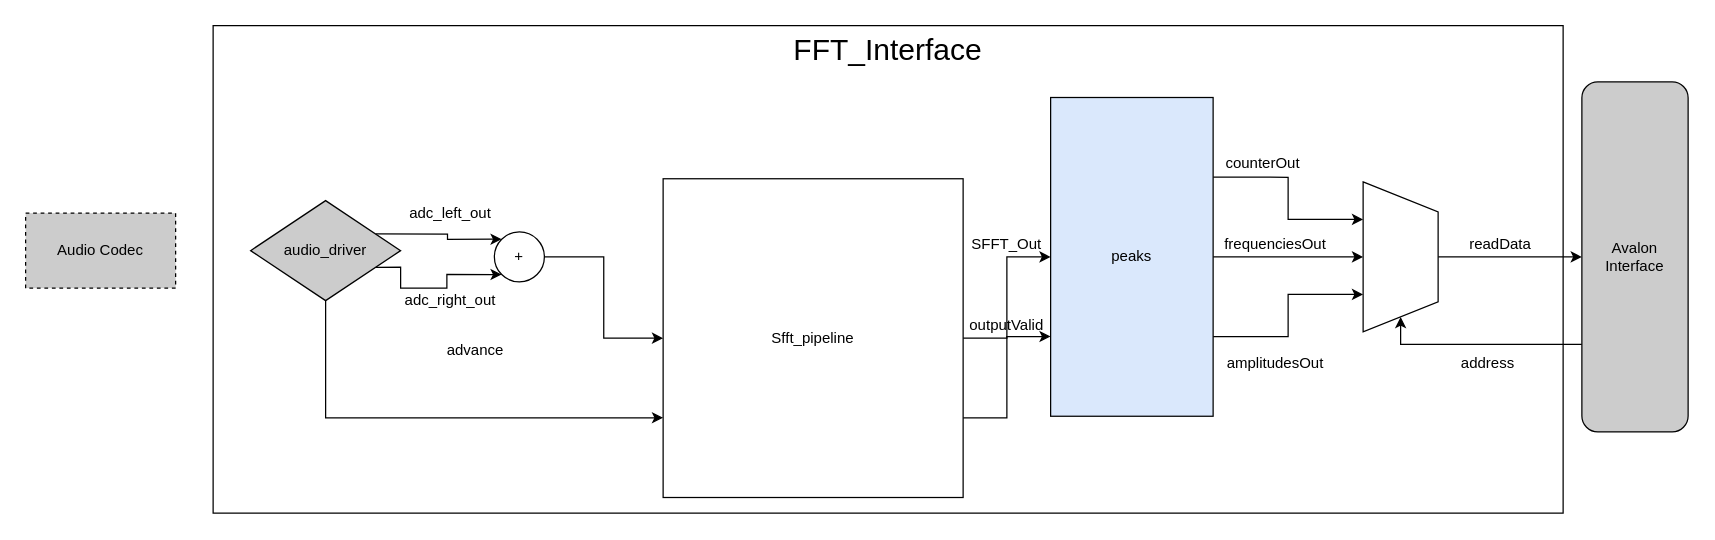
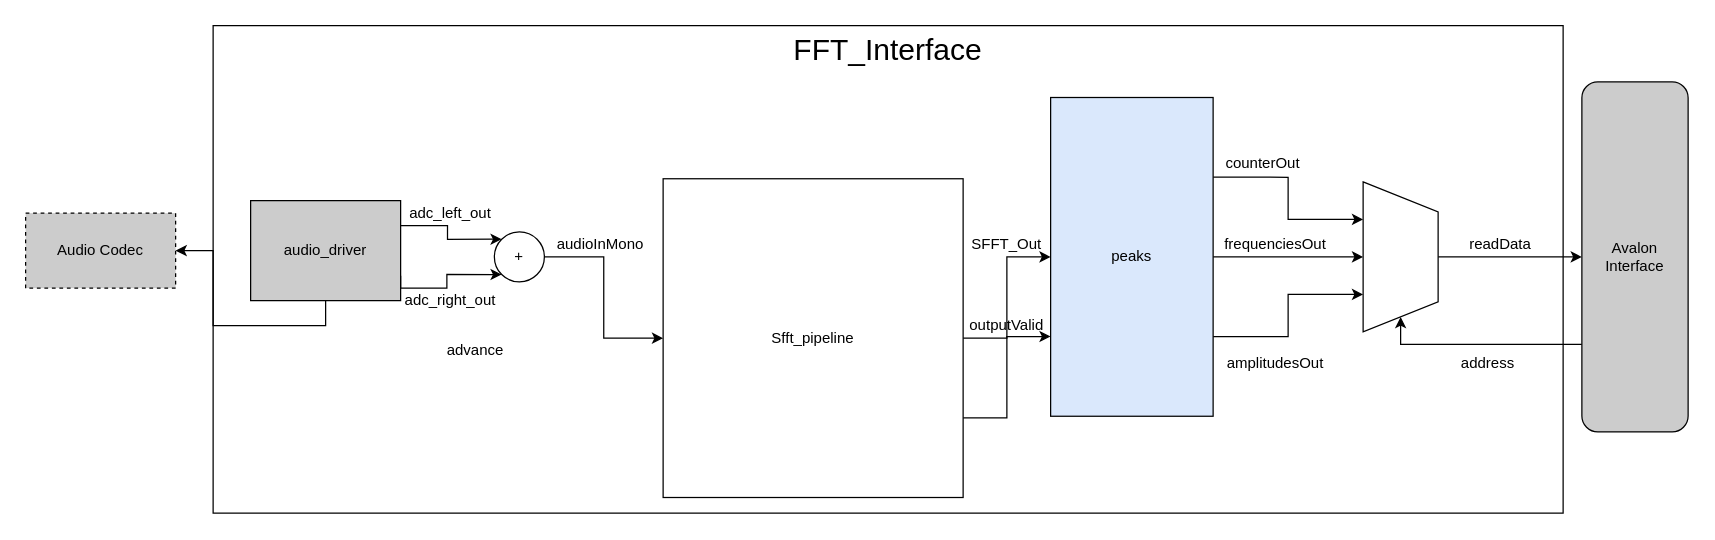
none -> (601, 244)
(326, 251) -> (326, 251)
(443, 418) -> (269, 326)
